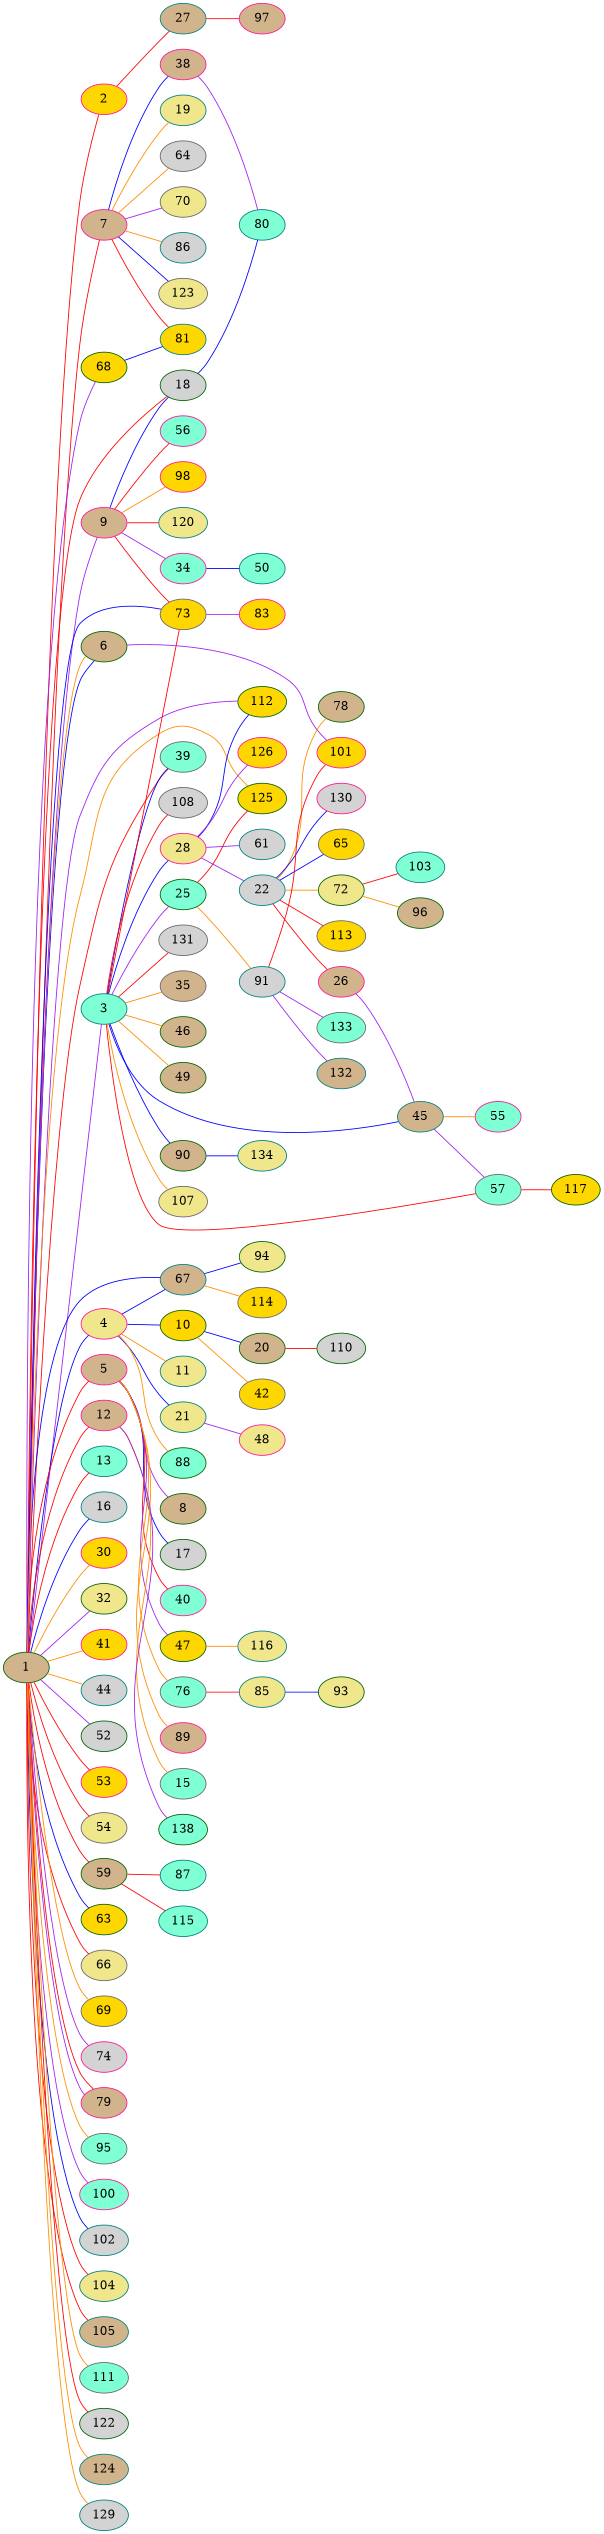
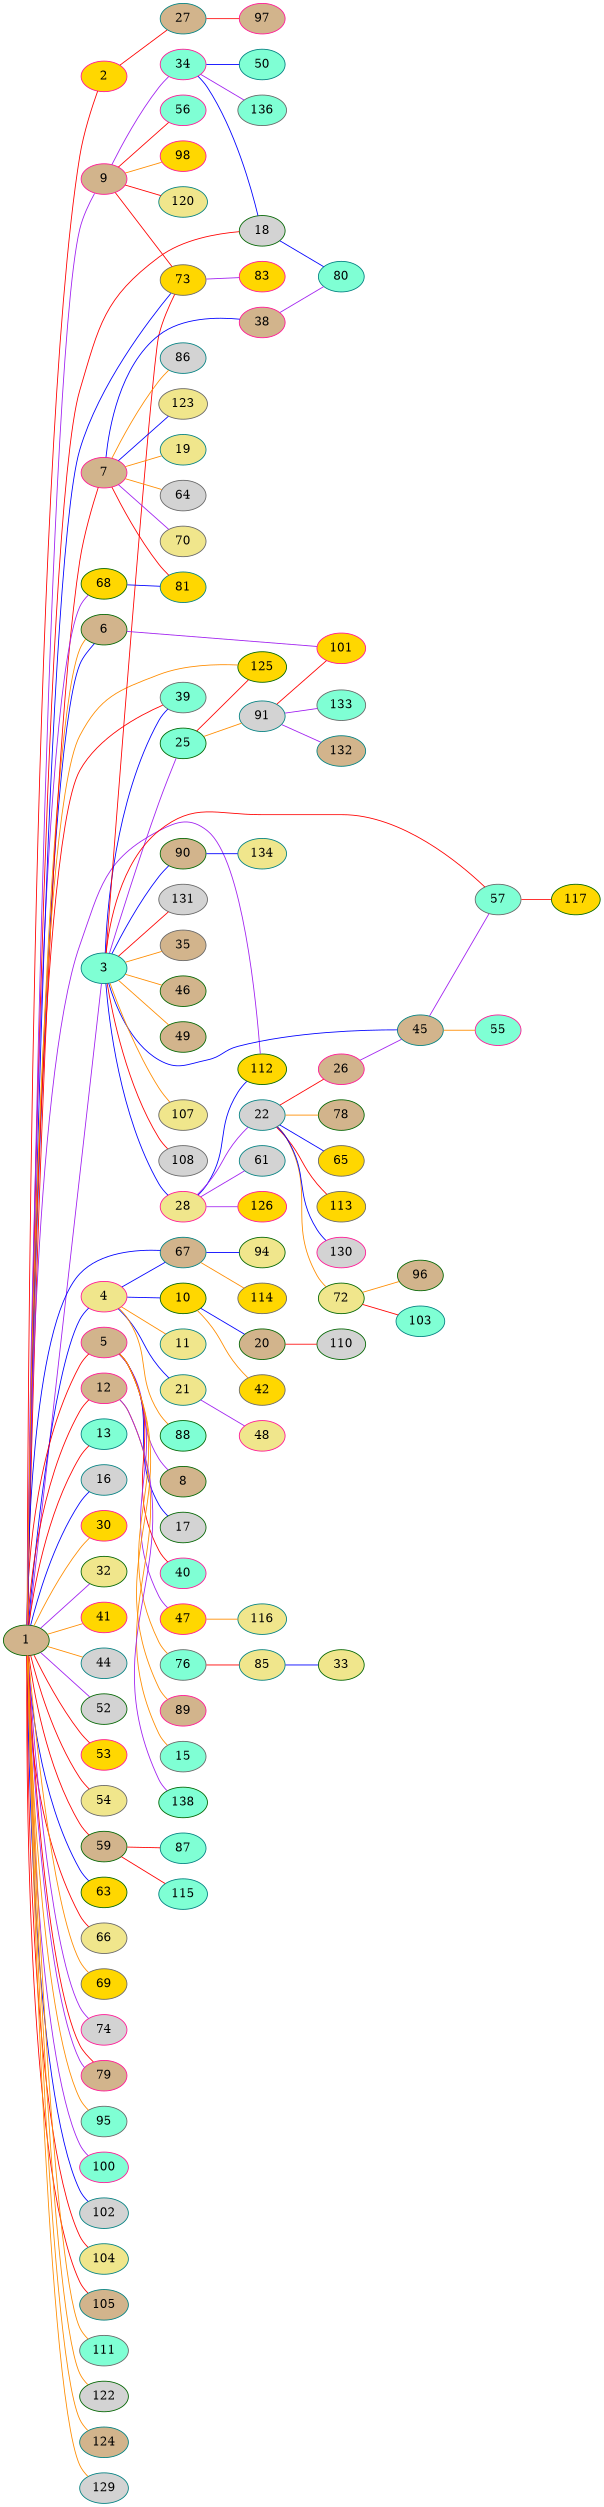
none -> (262, 110)
(134, 450) -> (235, 143)
(183, 1646) -> (183, 1619)
(341, 1692) -> (341, 1665)
(43, 2050) -> (43, 2023)
